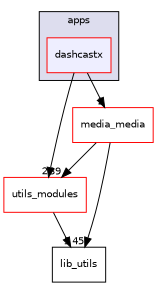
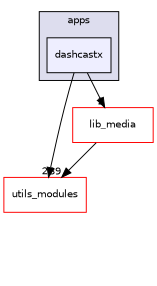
(79, 55) -> (79, 55)
(113, 125) -> (113, 125)
(79, 265) -> none
